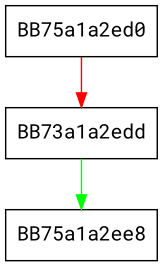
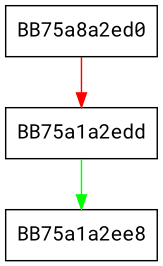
(81, 31) -> (81, 31)
(81, 133) -> (81, 133)
